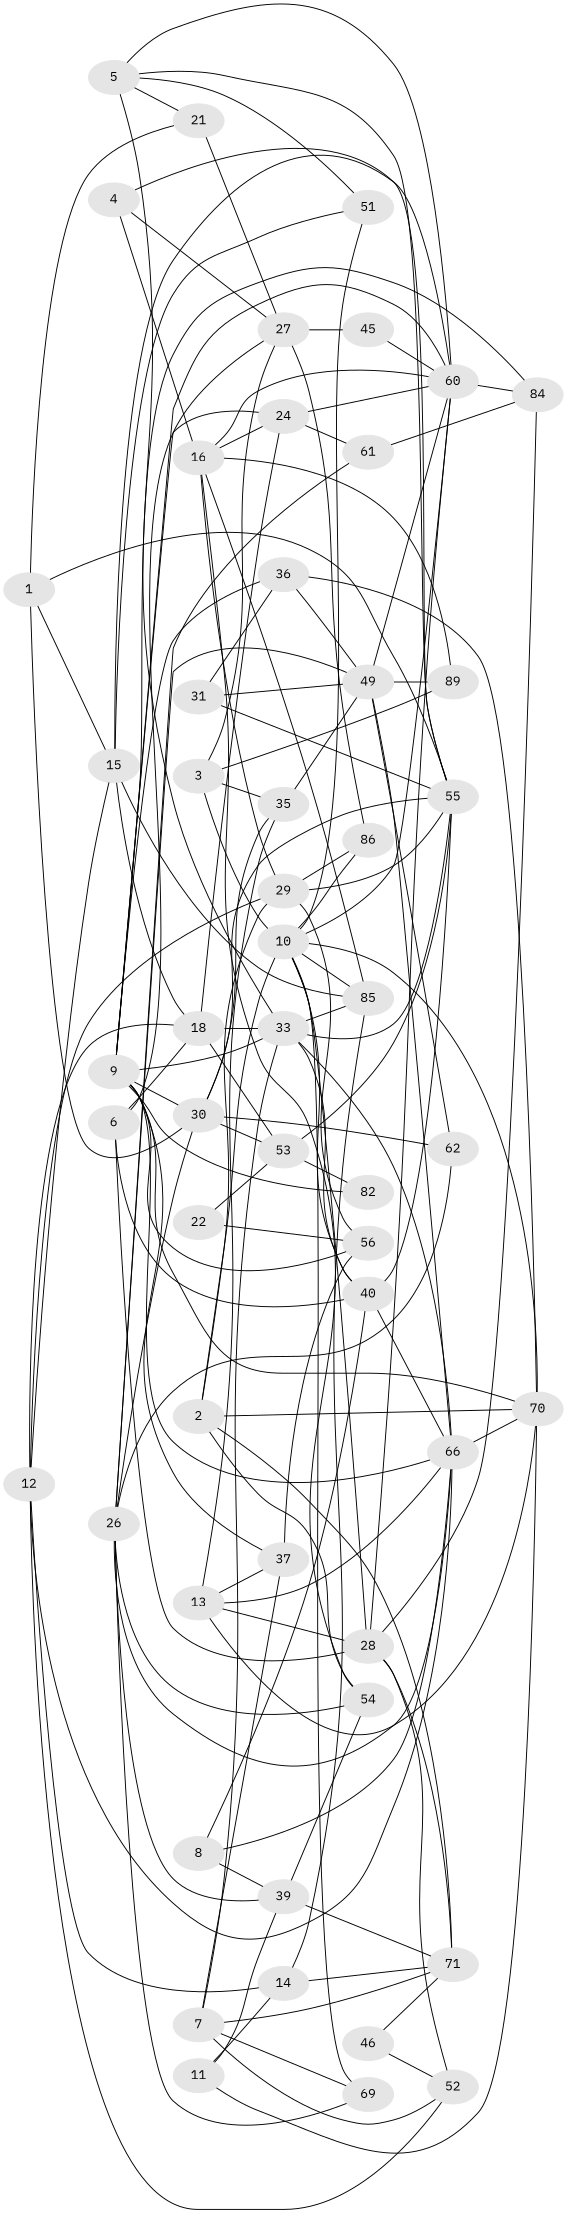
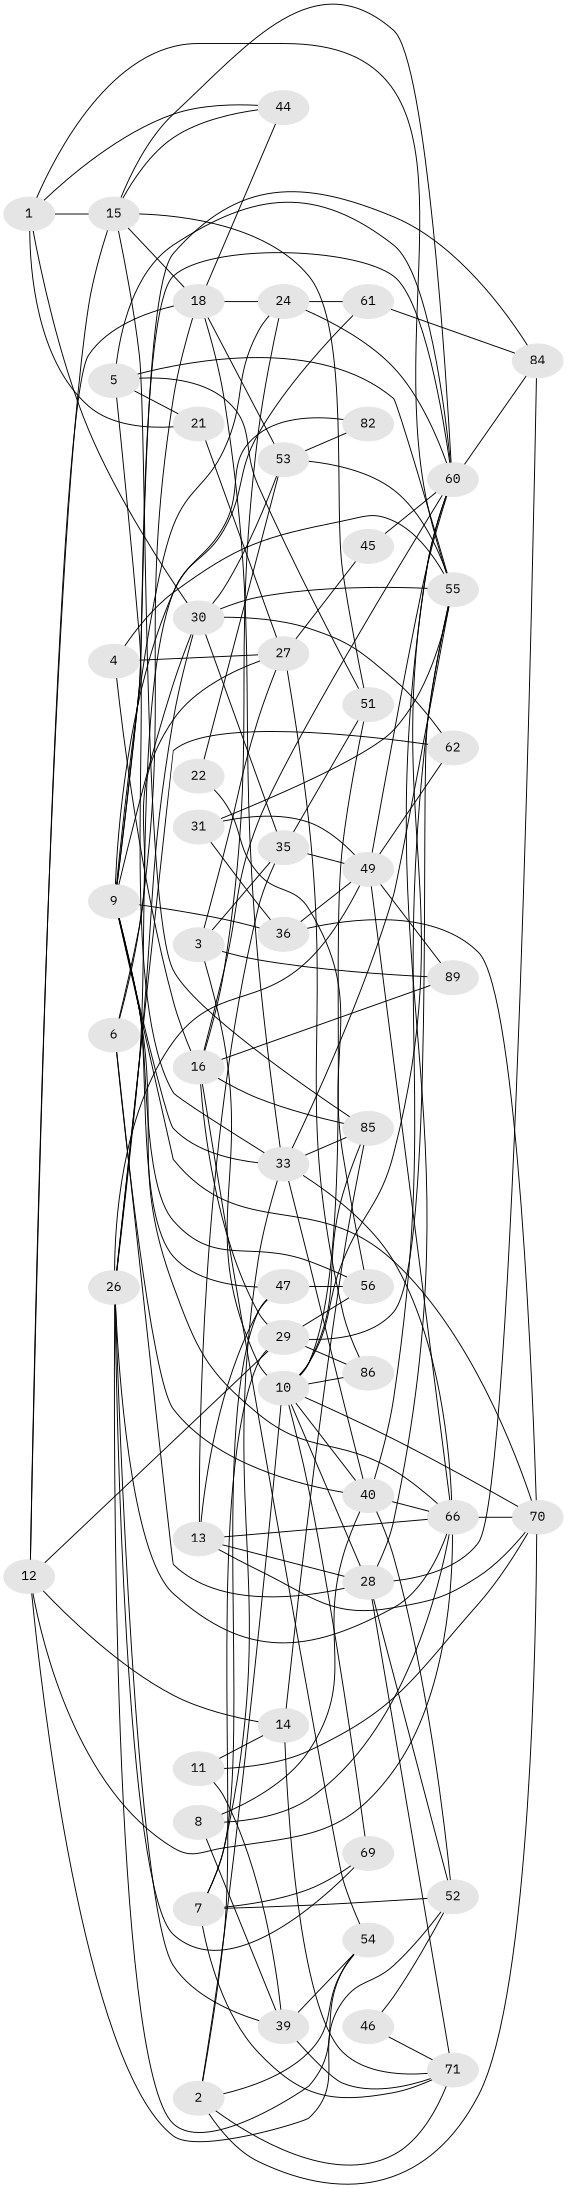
none -> (283, 108)
none -> (323, 782)
(283, 1560) -> (283, 1287)
none -> (424, 1693)
